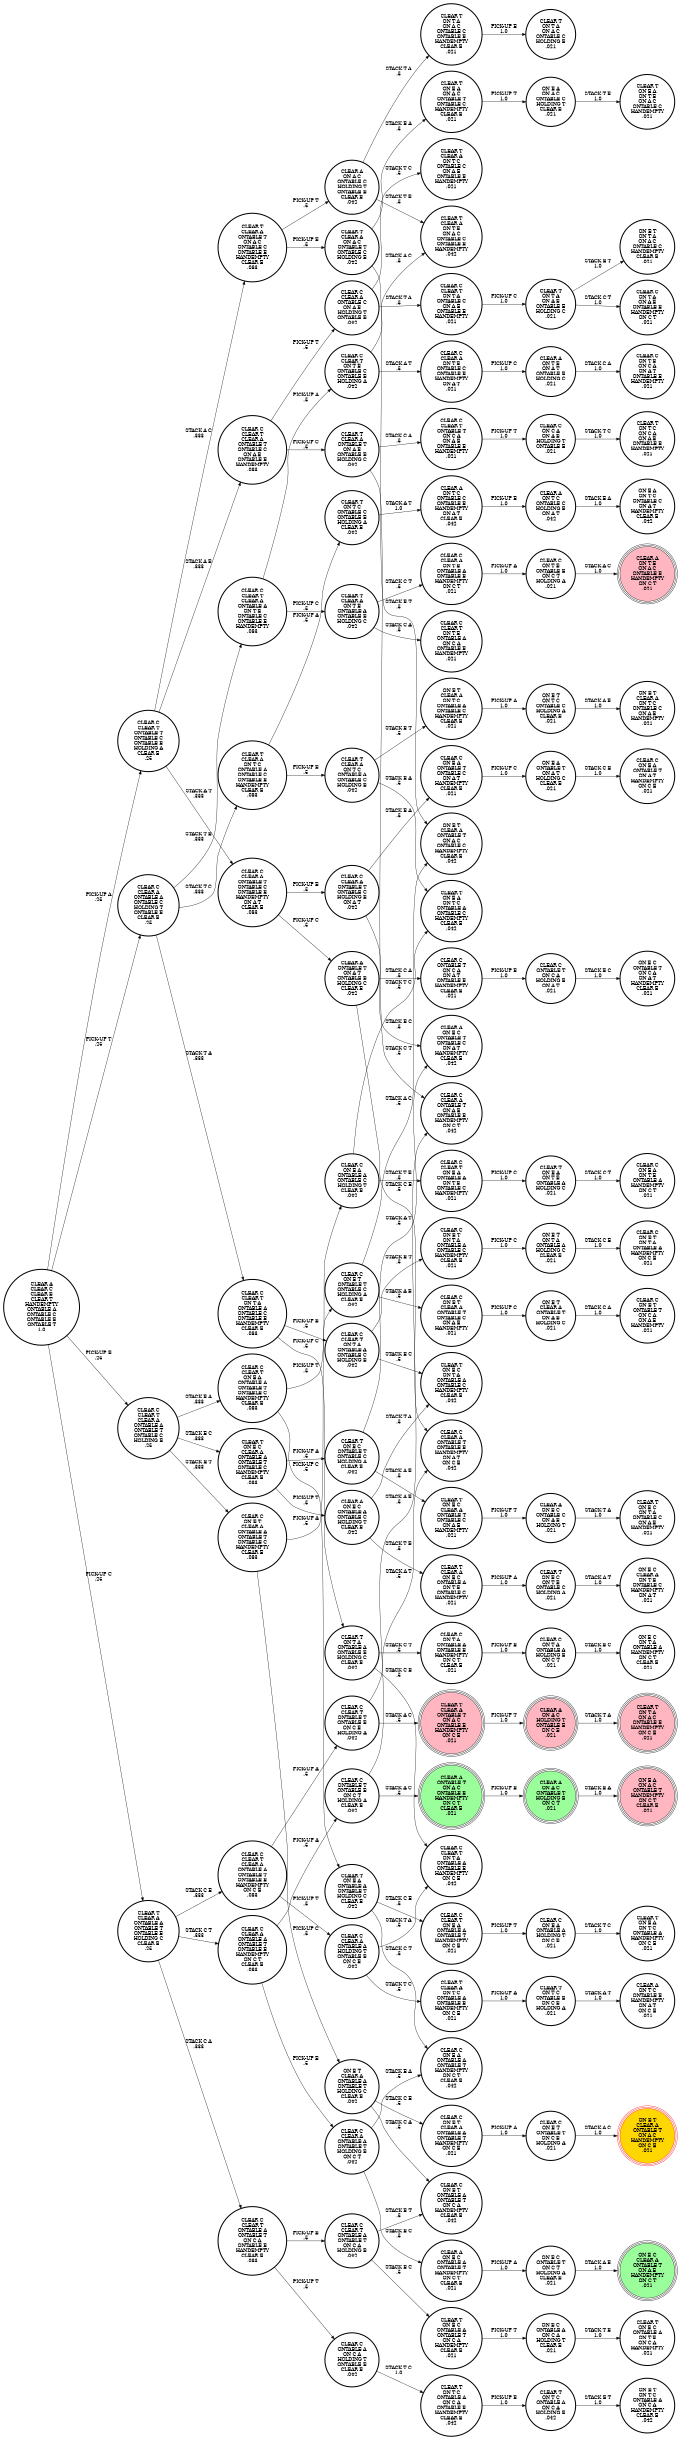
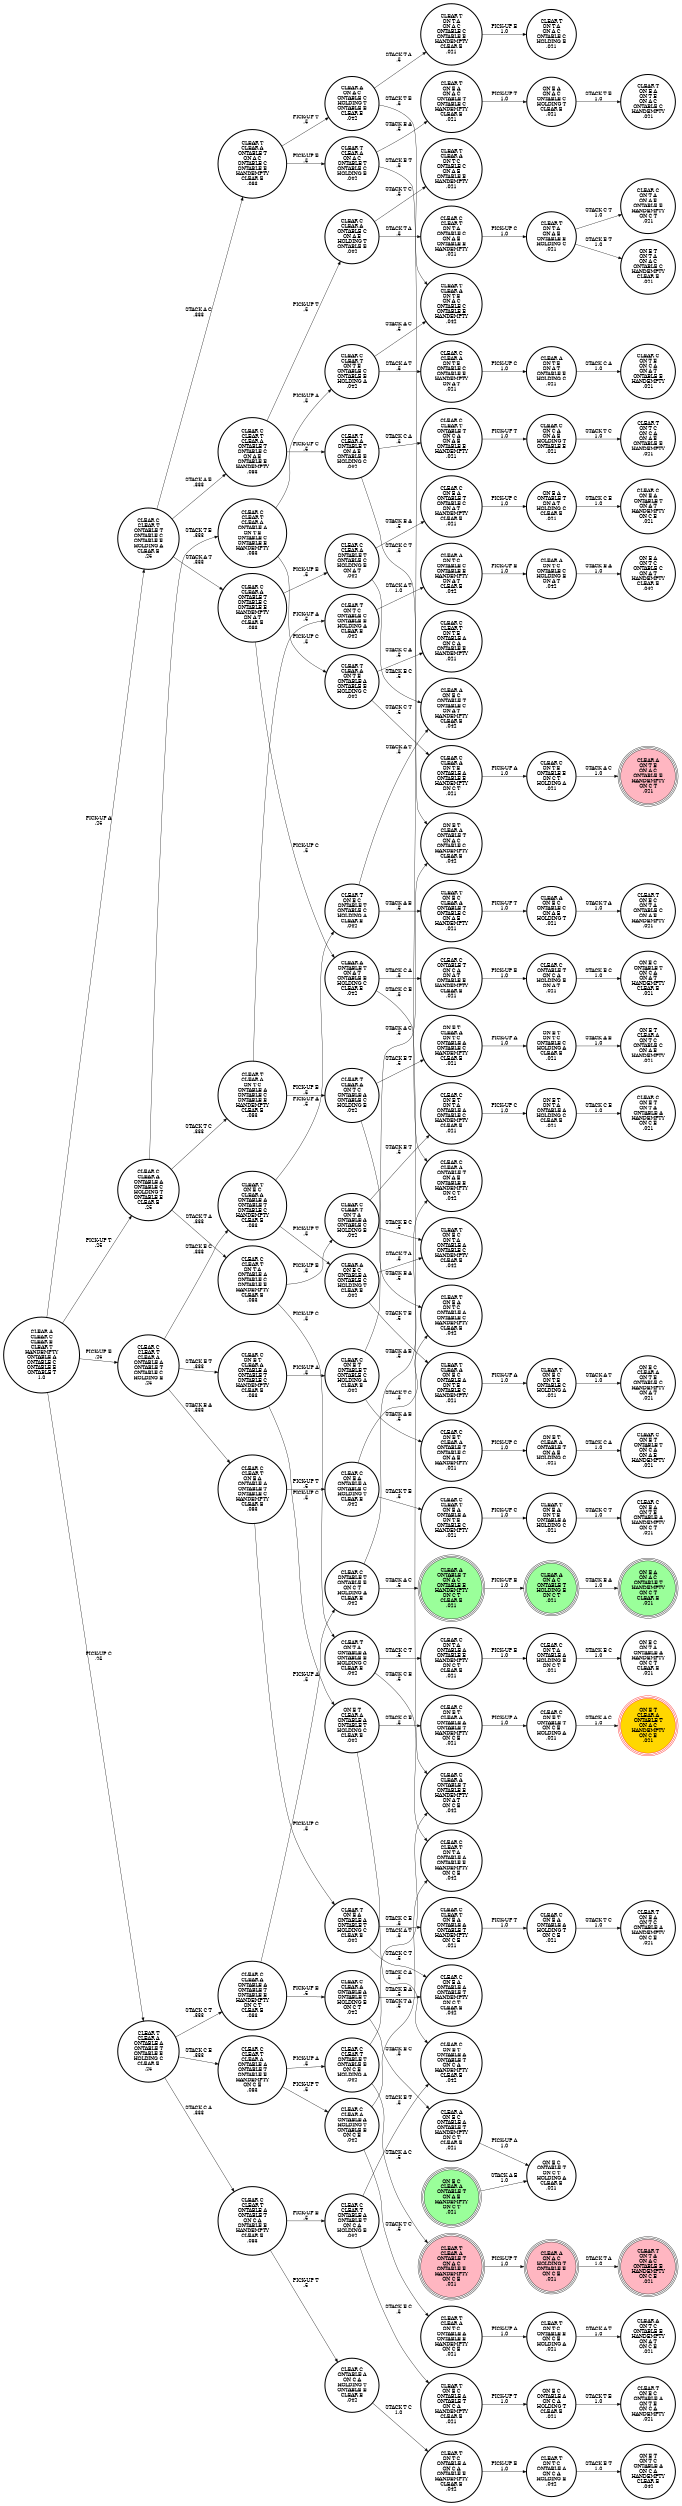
(647, 1796) -> (648, 1588)
(595, 2271) -> (502, 2186)
